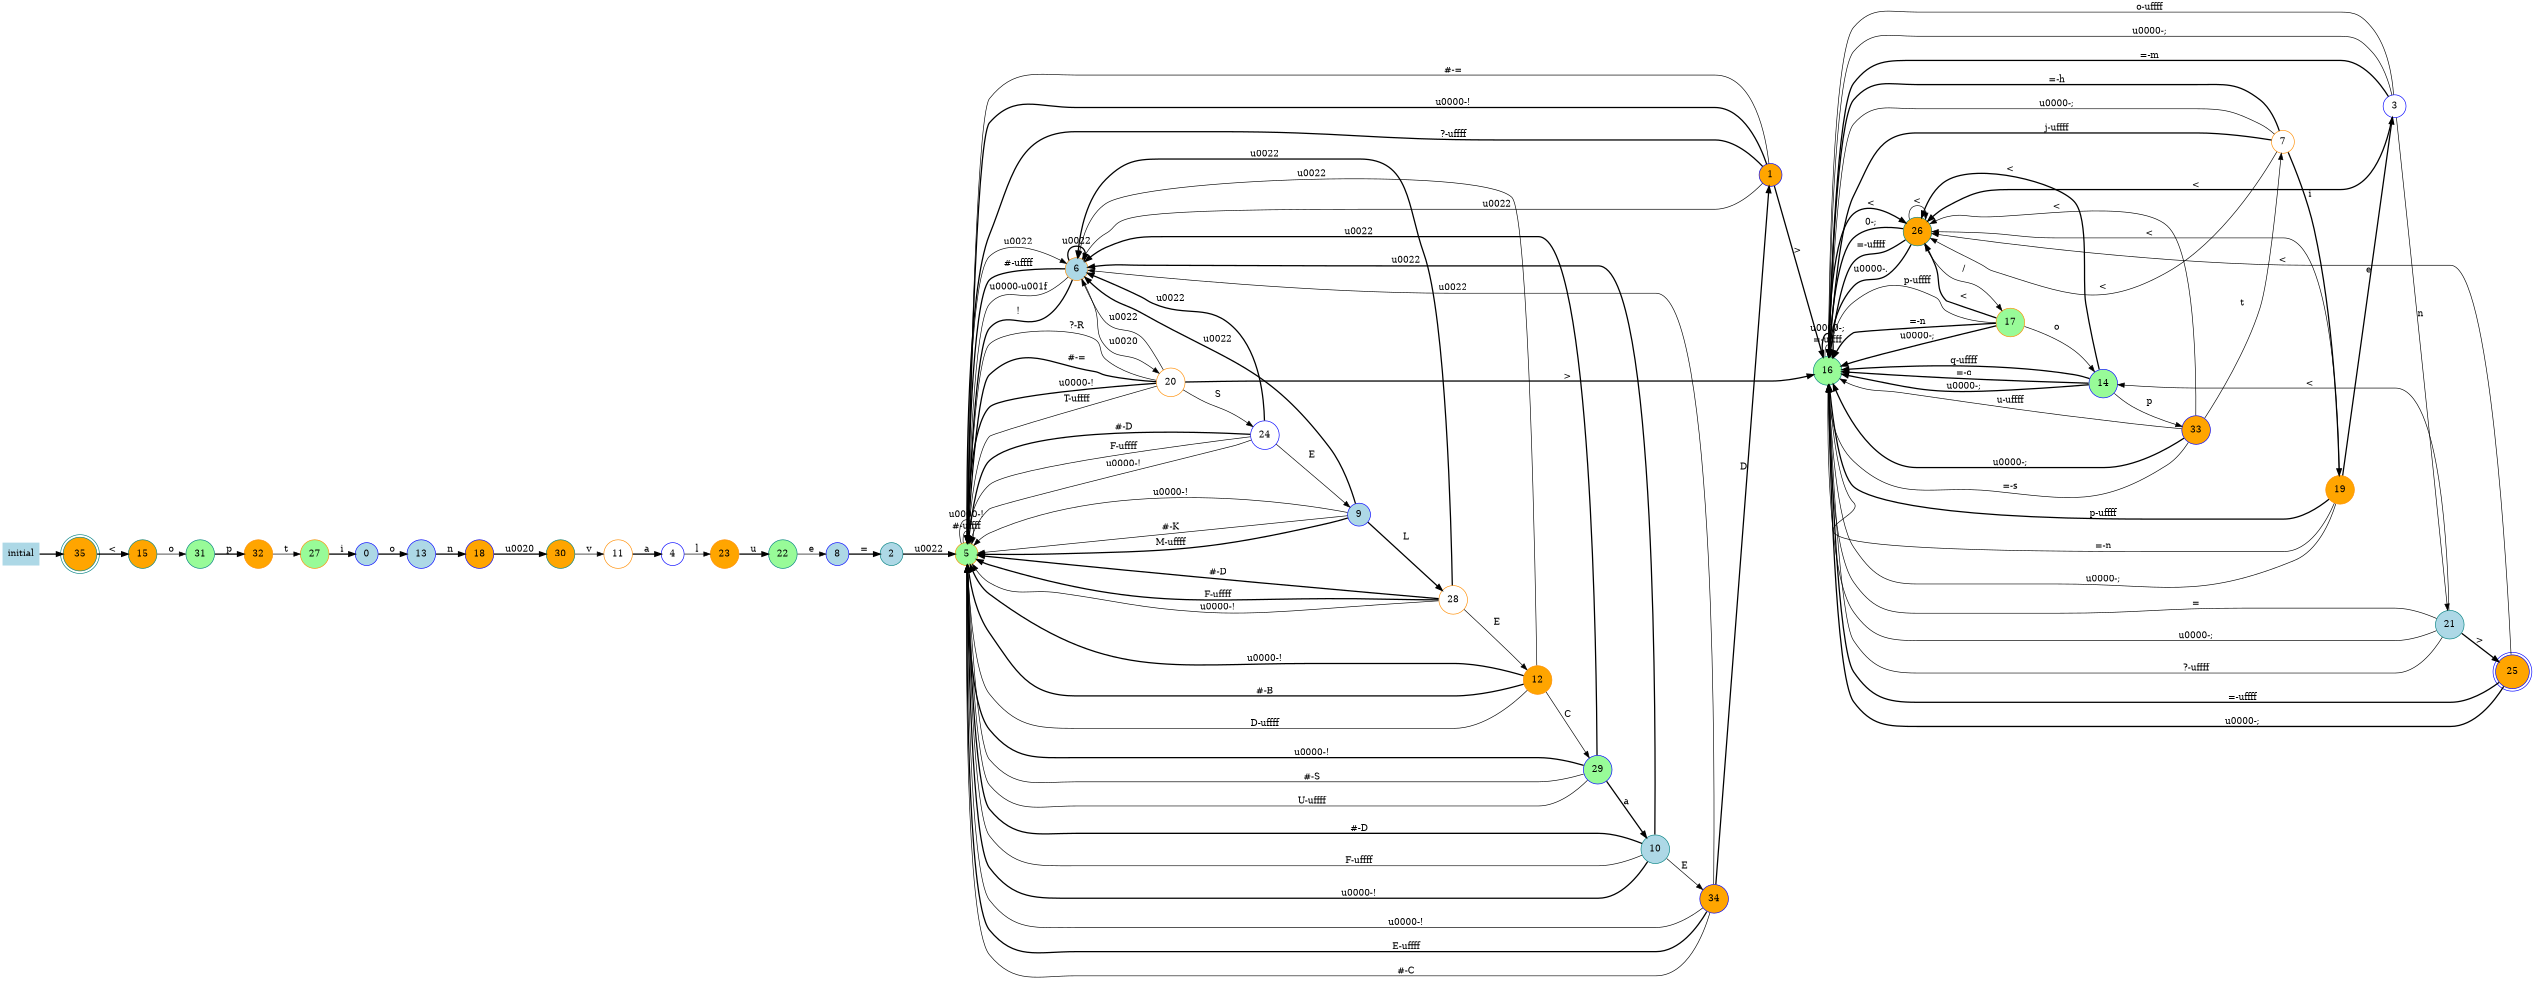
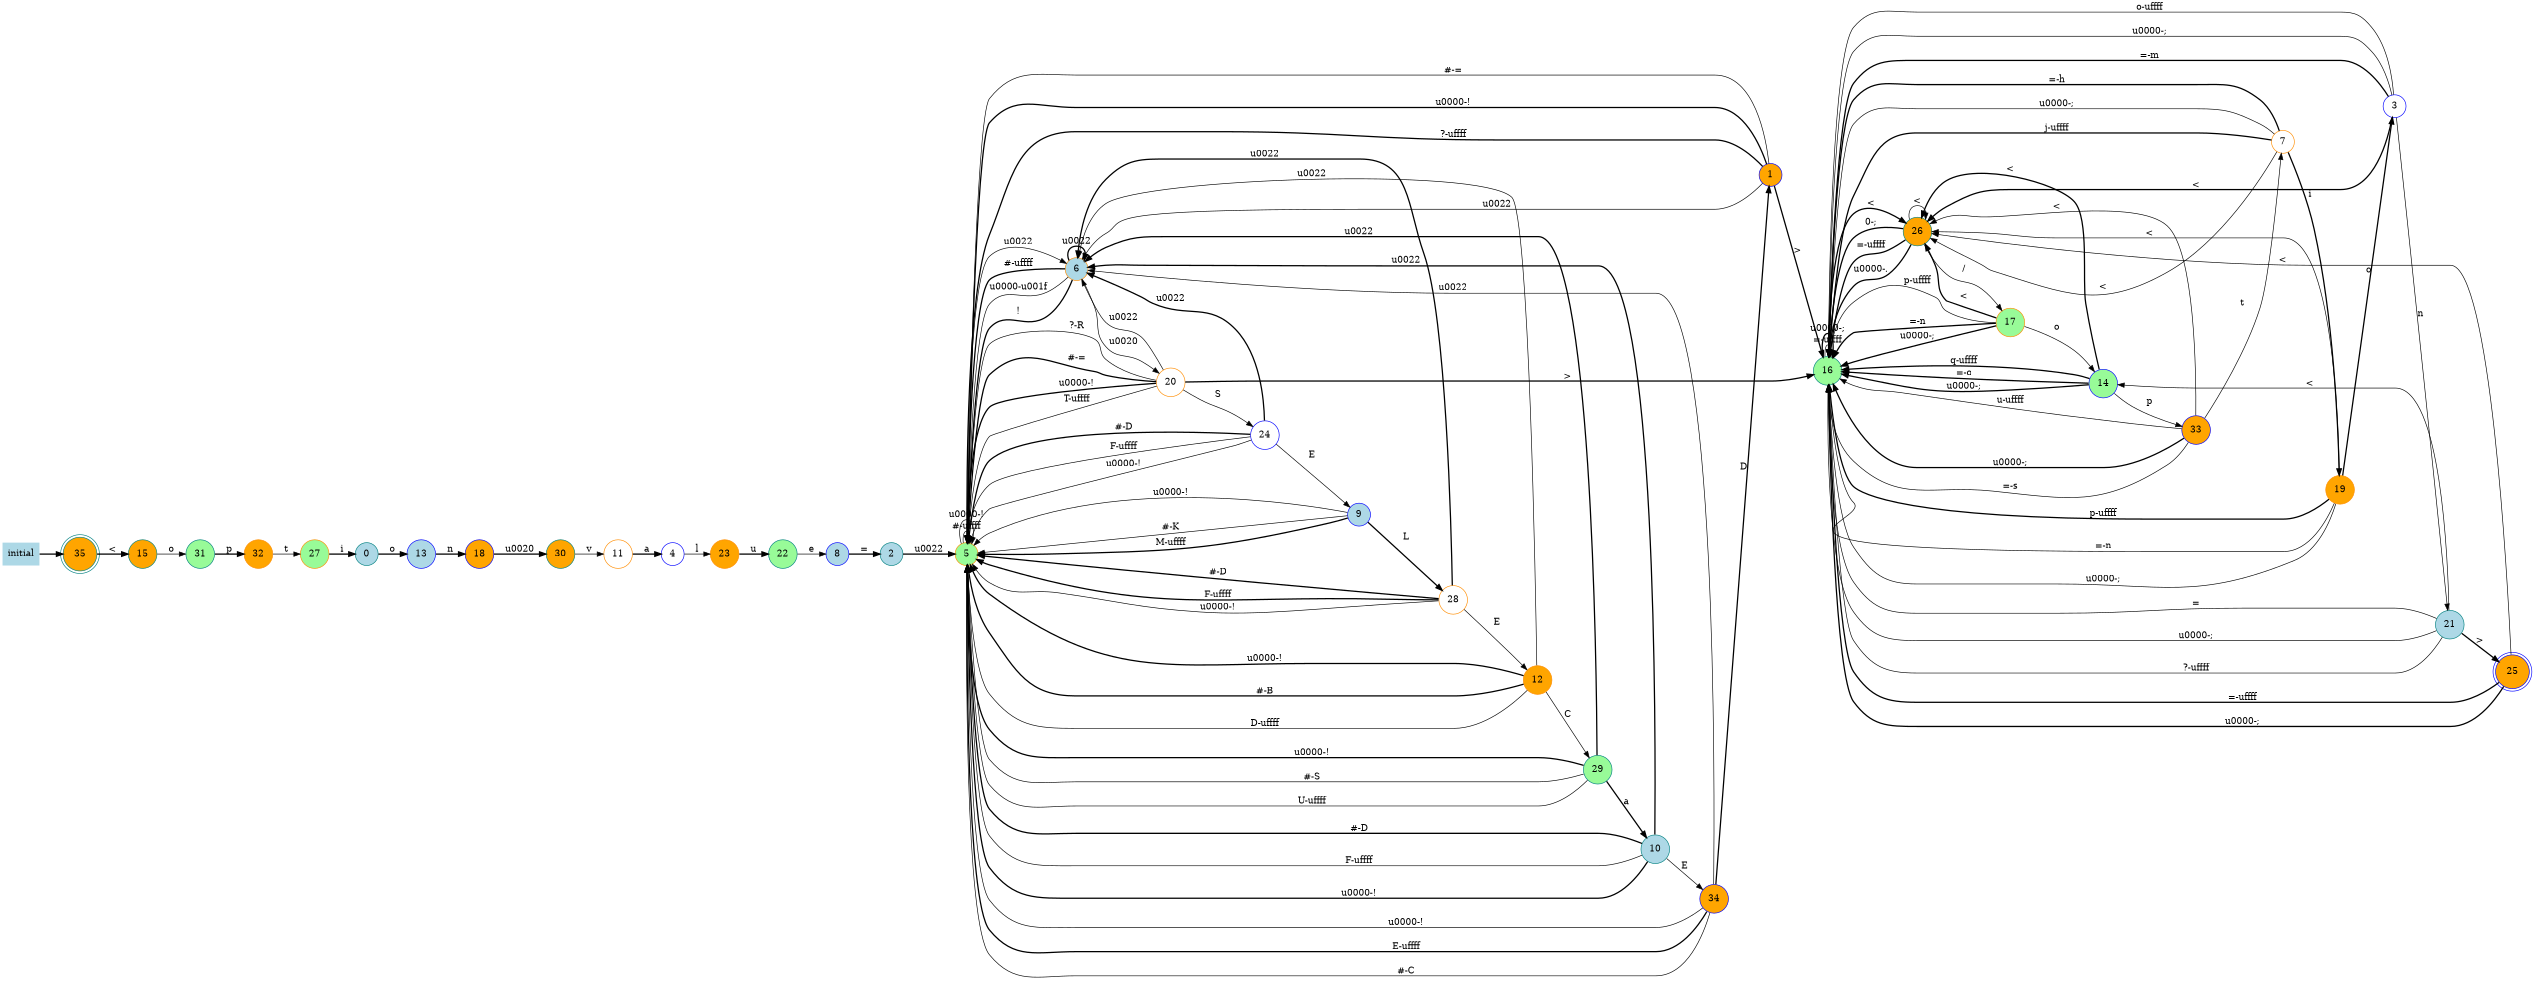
(2369, 270) -> (2369, 270)
(1245, 368) -> none
(367, 554) -> (367, 554)
(1598, 770) -> (1598, 770)
